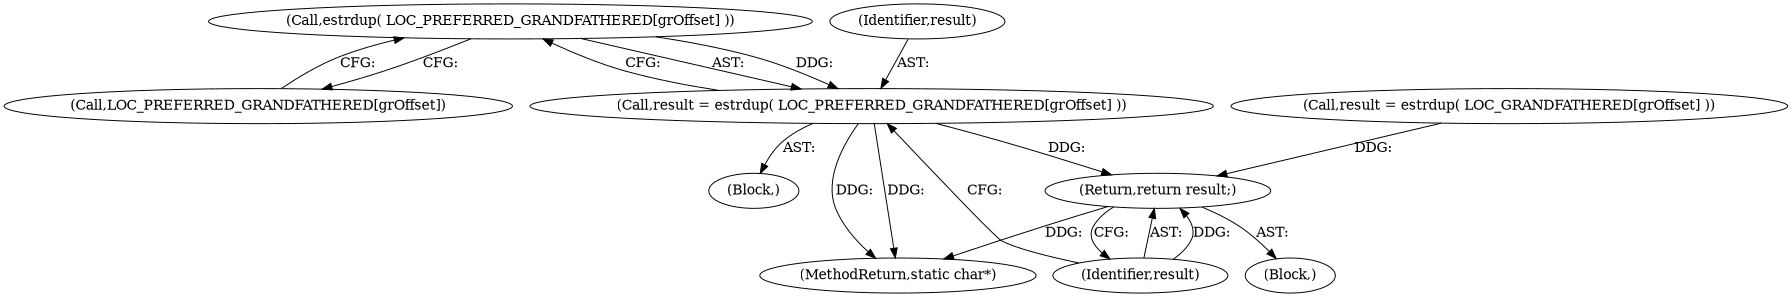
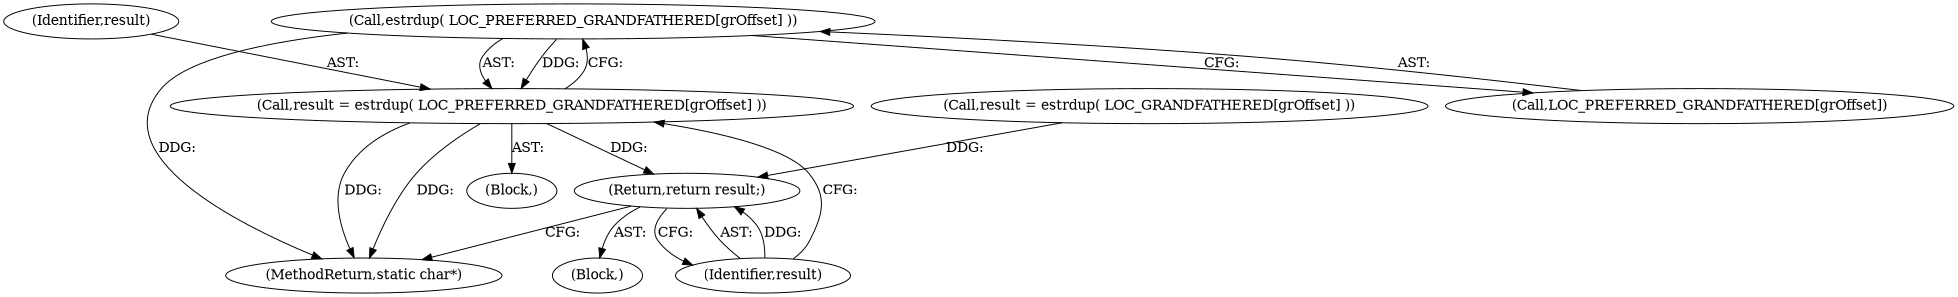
(360, 64) -> (1416, 64)
none -> (148, 116)
(1066, 233) -> (565, 233)
